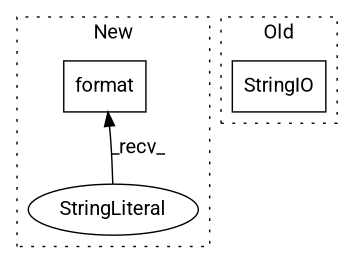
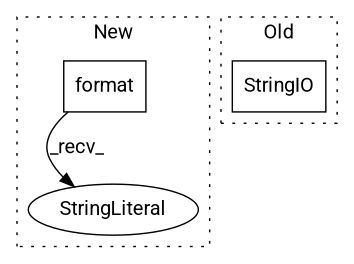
(112, 155) -> (47, 143)
